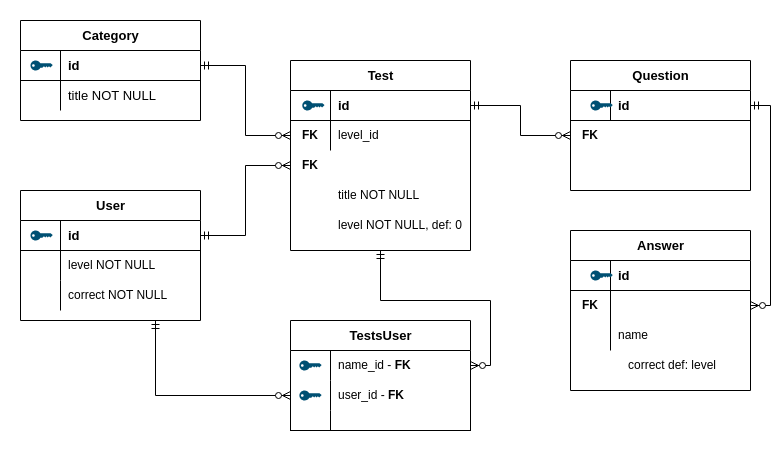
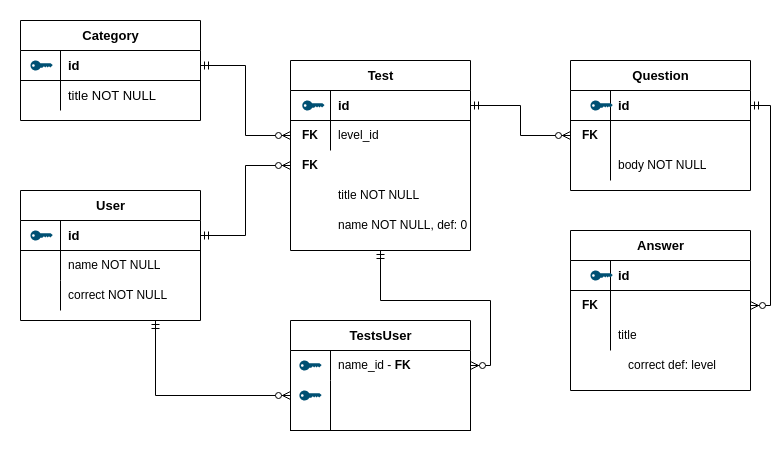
none -> (681, 166)
(400, 226) -> (400, 226)
(109, 266) -> (109, 266)
(632, 336) -> (632, 336)
(401, 396) -> none
